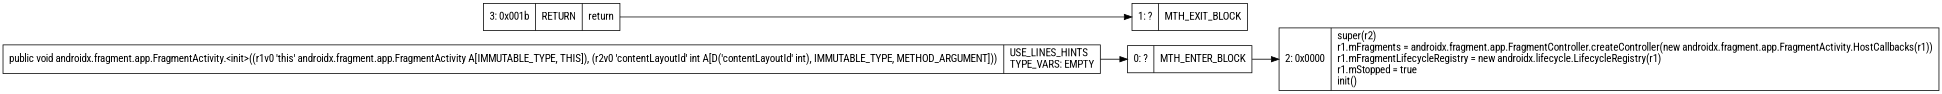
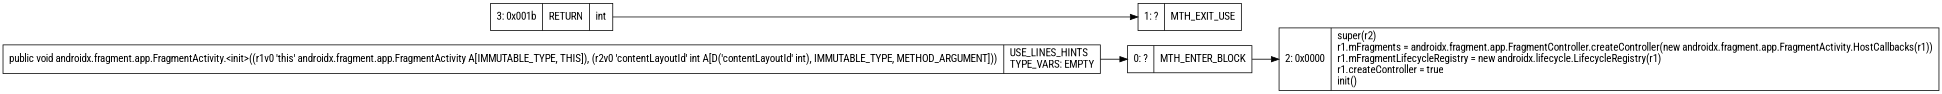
(601, 17) -> (601, 17)
(1203, 17) -> (1203, 17)
(1377, 70) -> (1391, 70)
